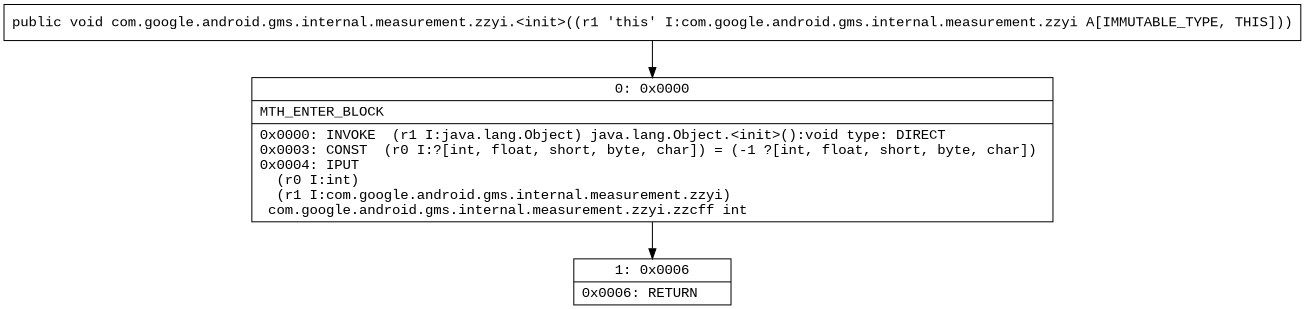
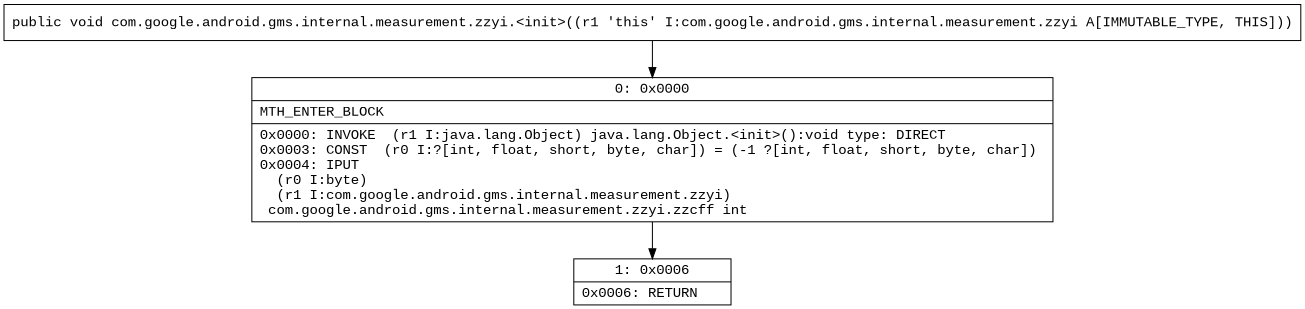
(310, 180) -> (314, 180)
